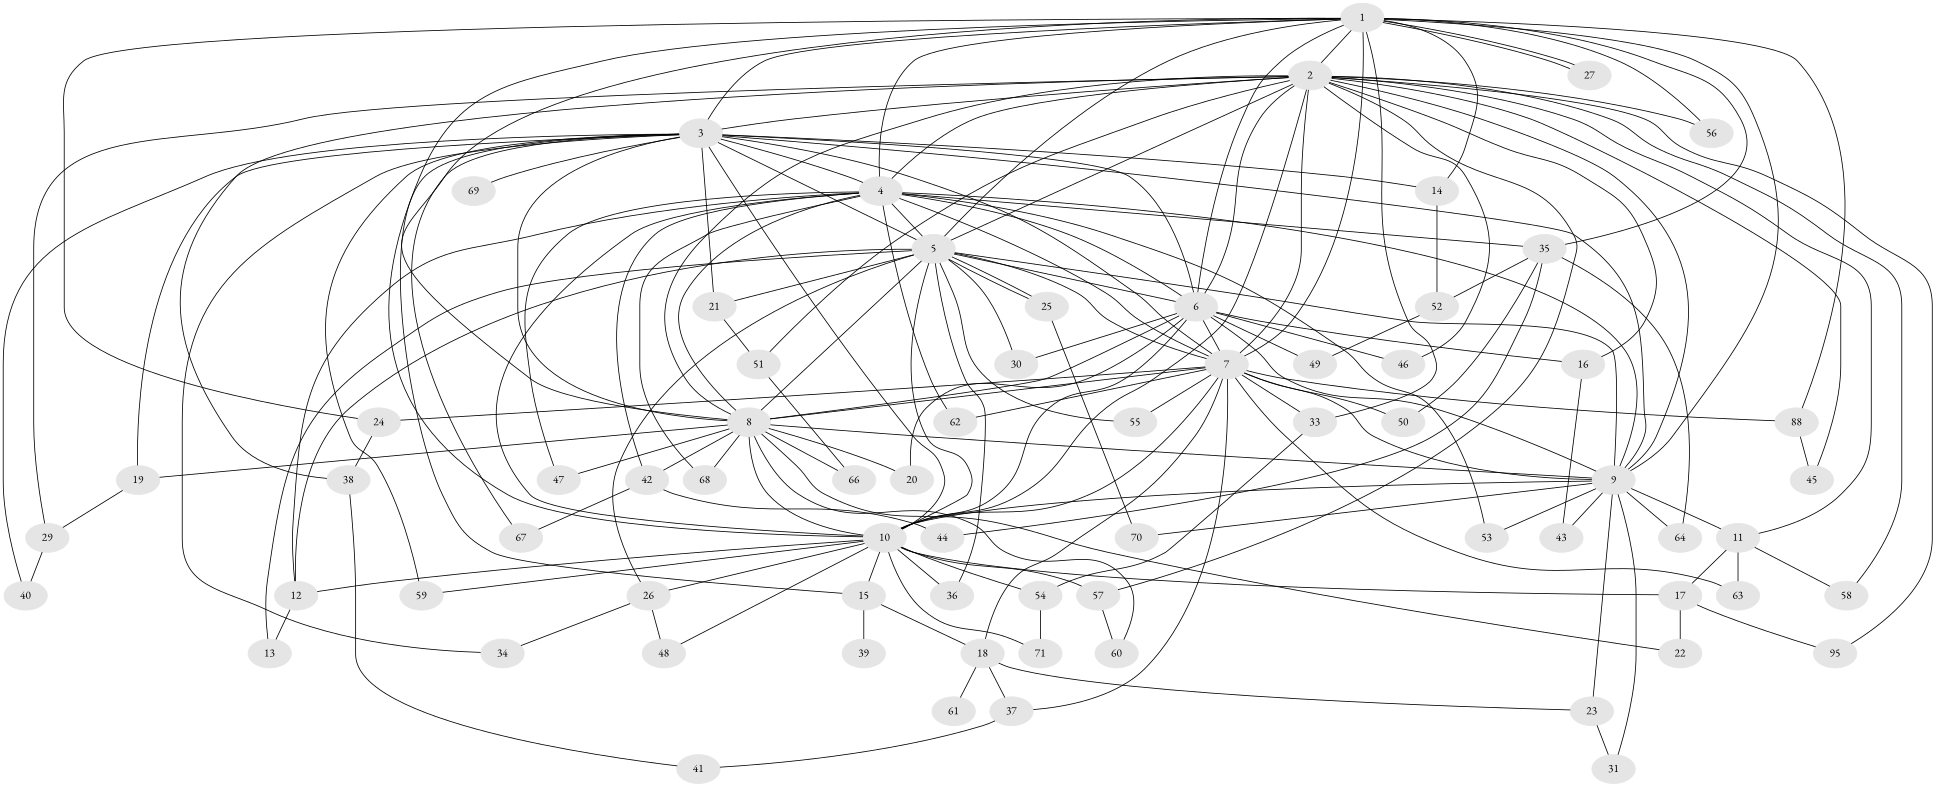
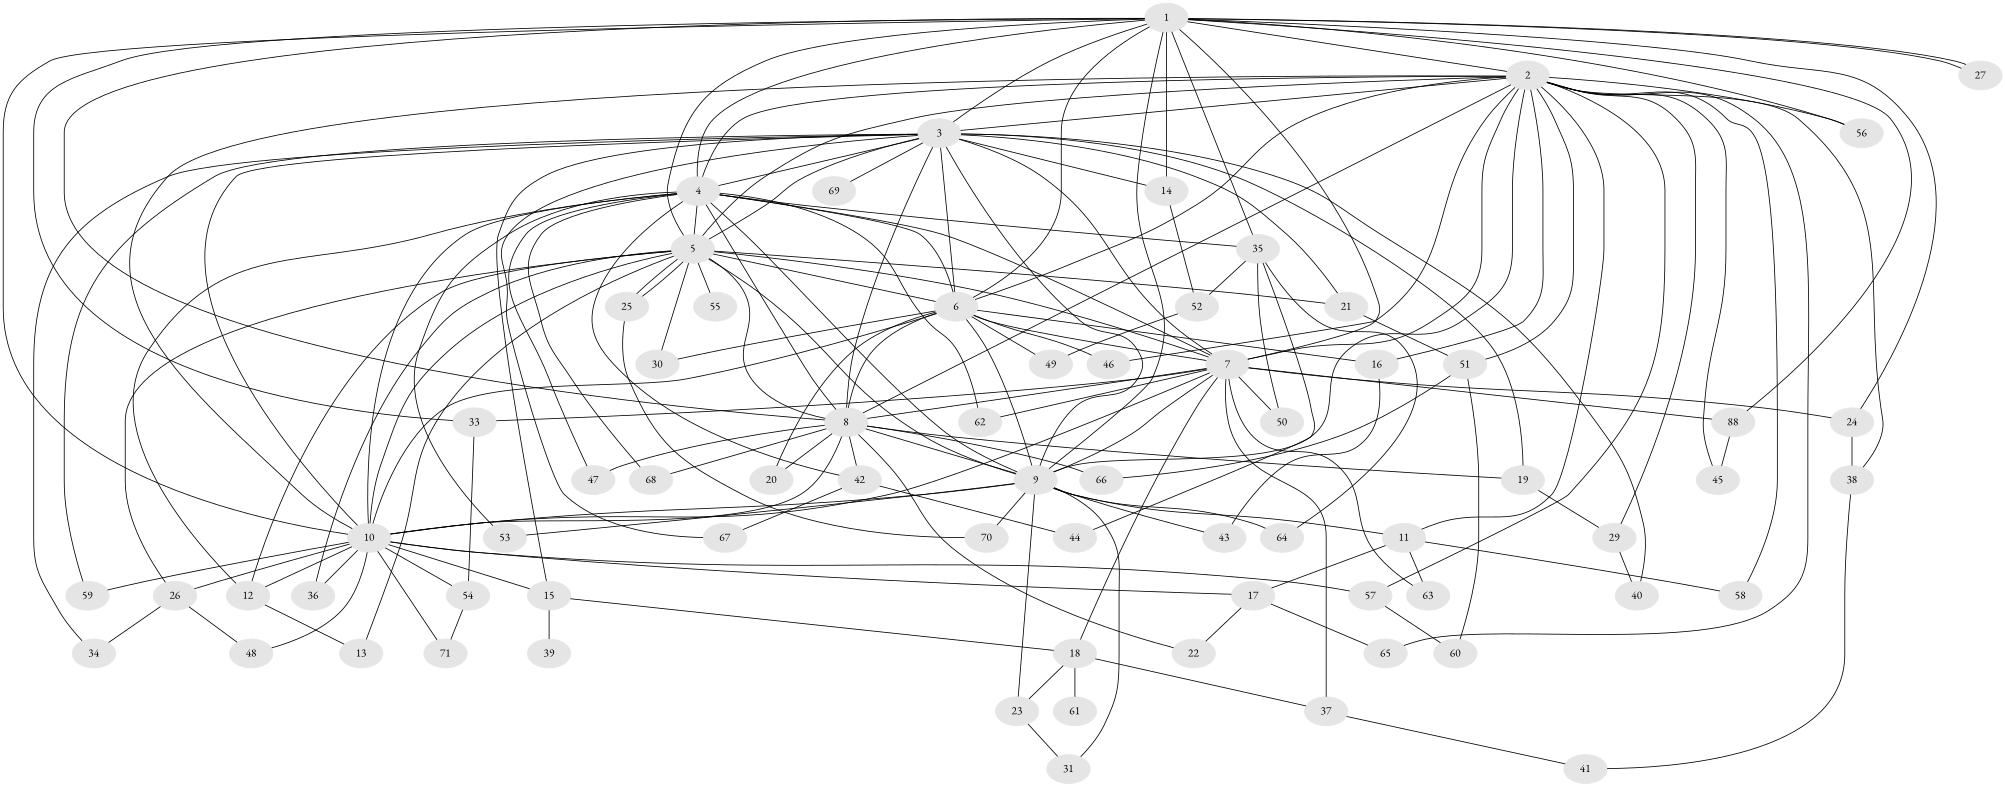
(1181, 393) -> none
(993, 542) -> (1479, 510)
(1835, 653) -> (1386, 653)
